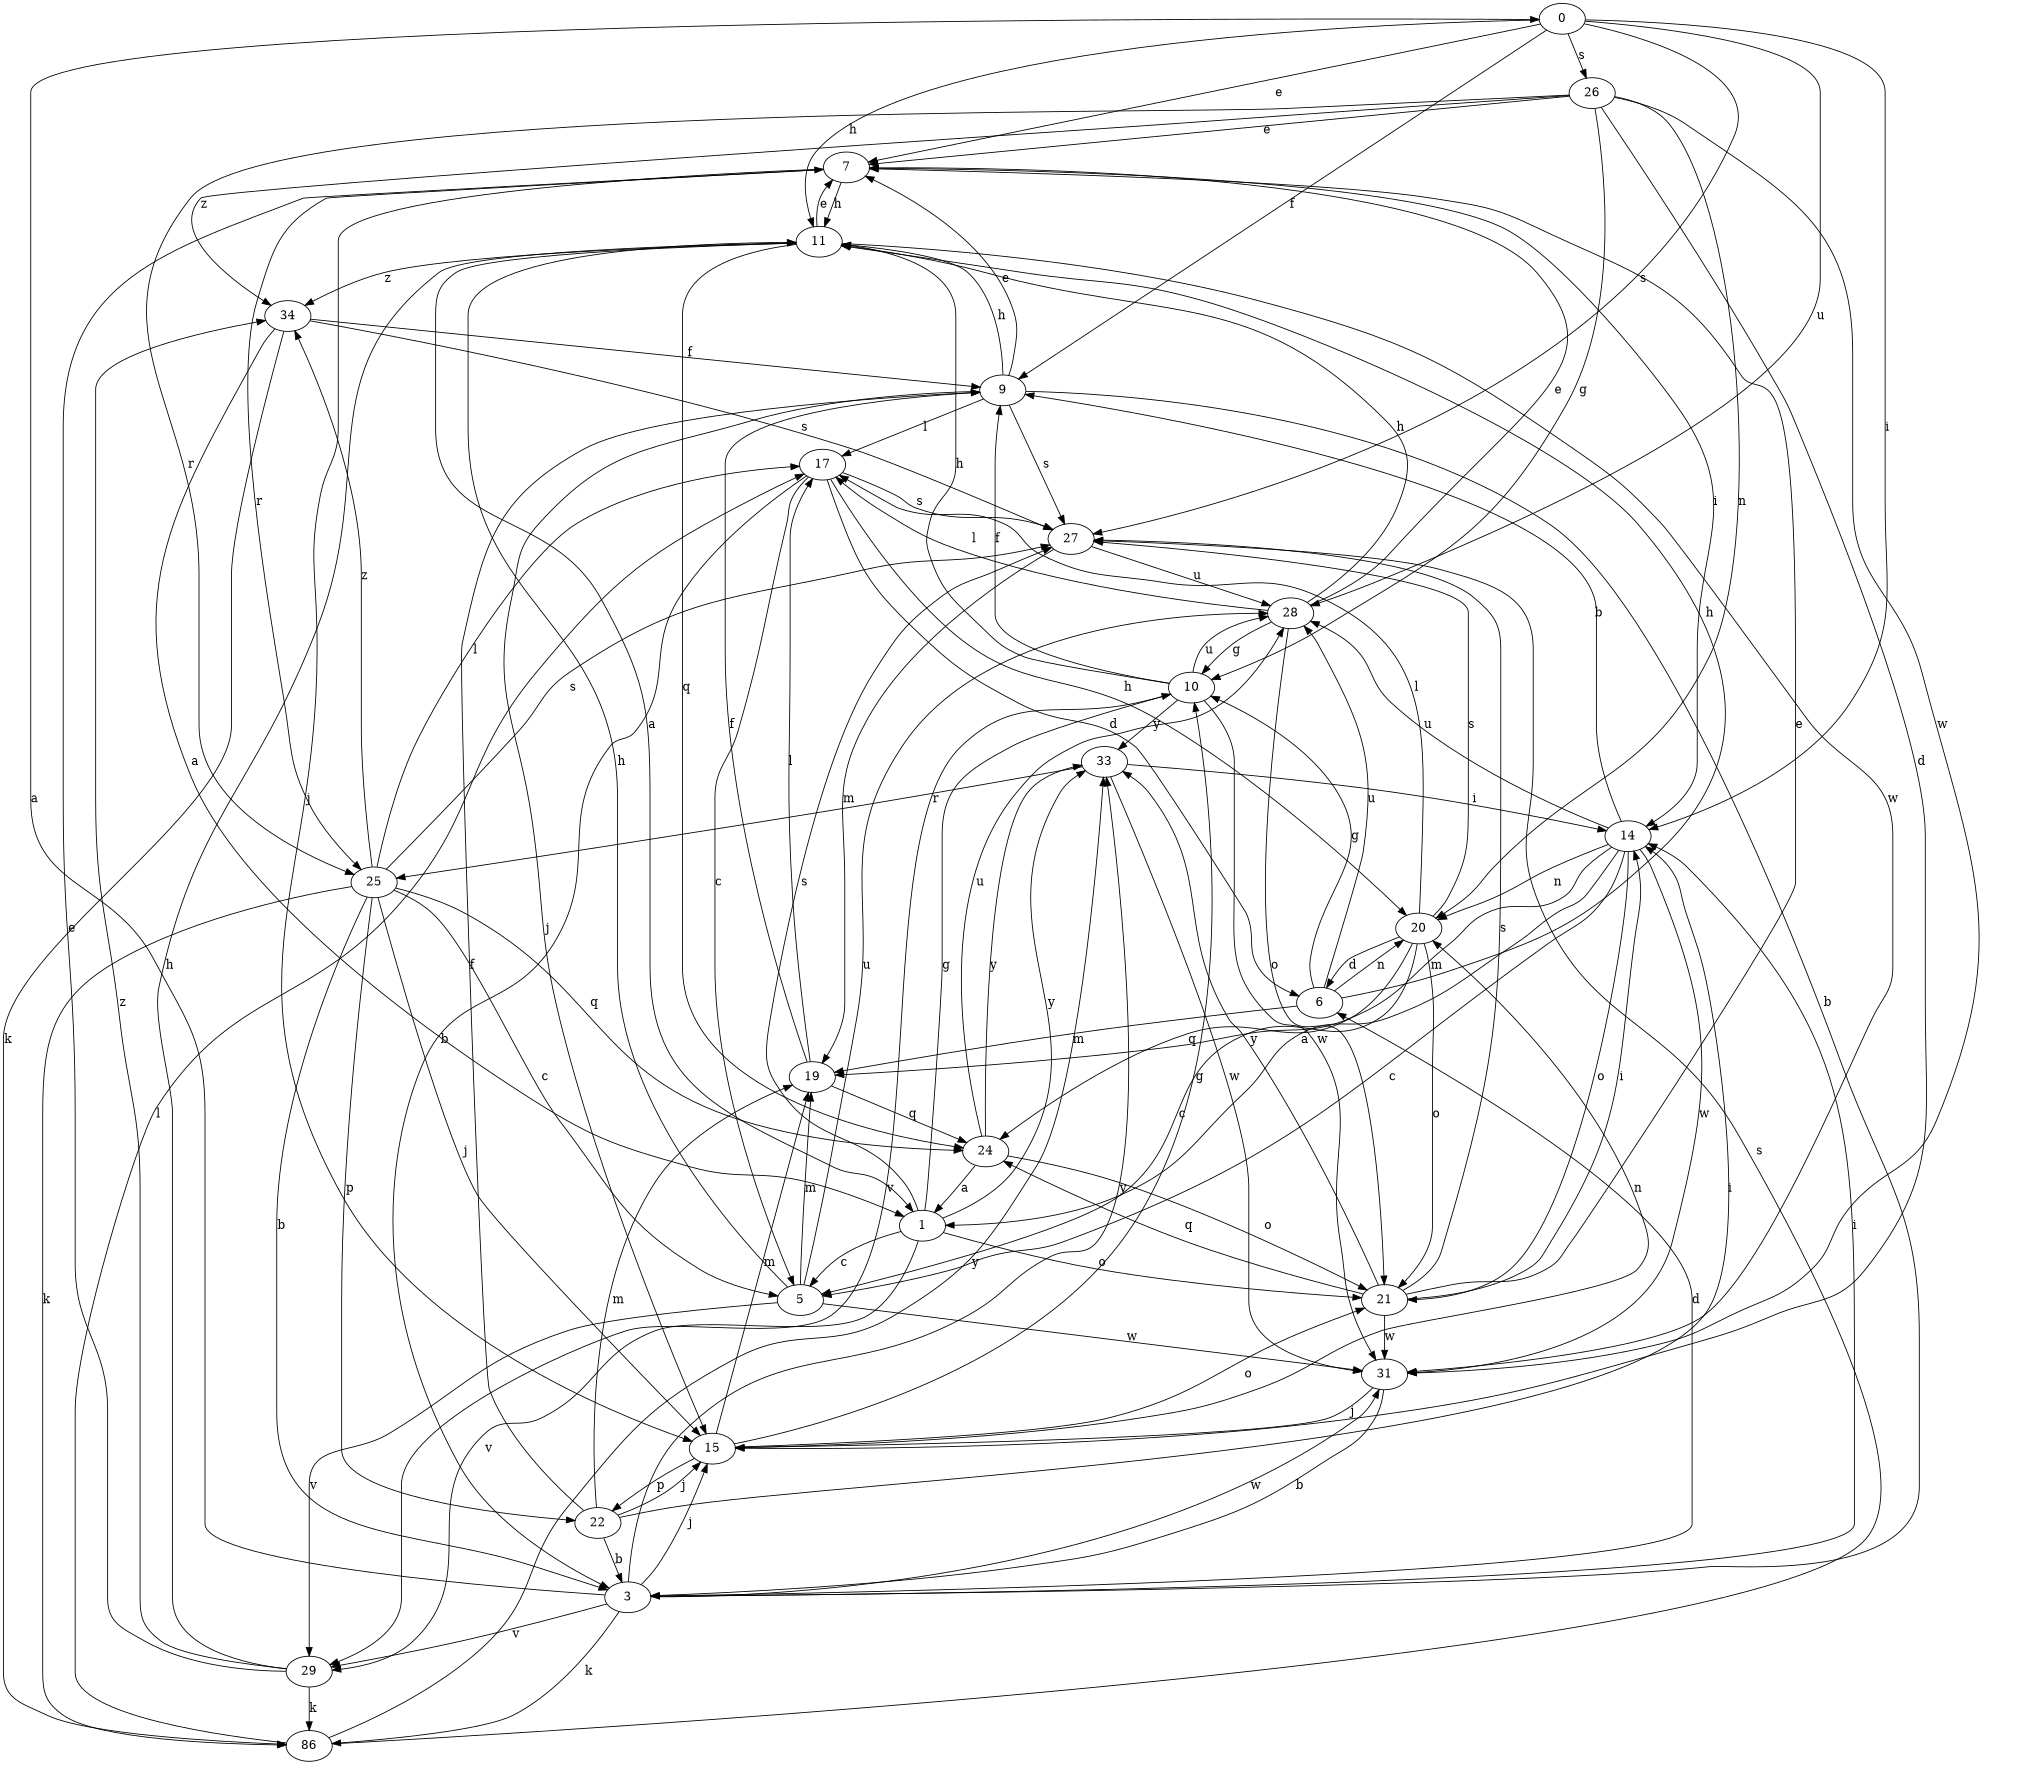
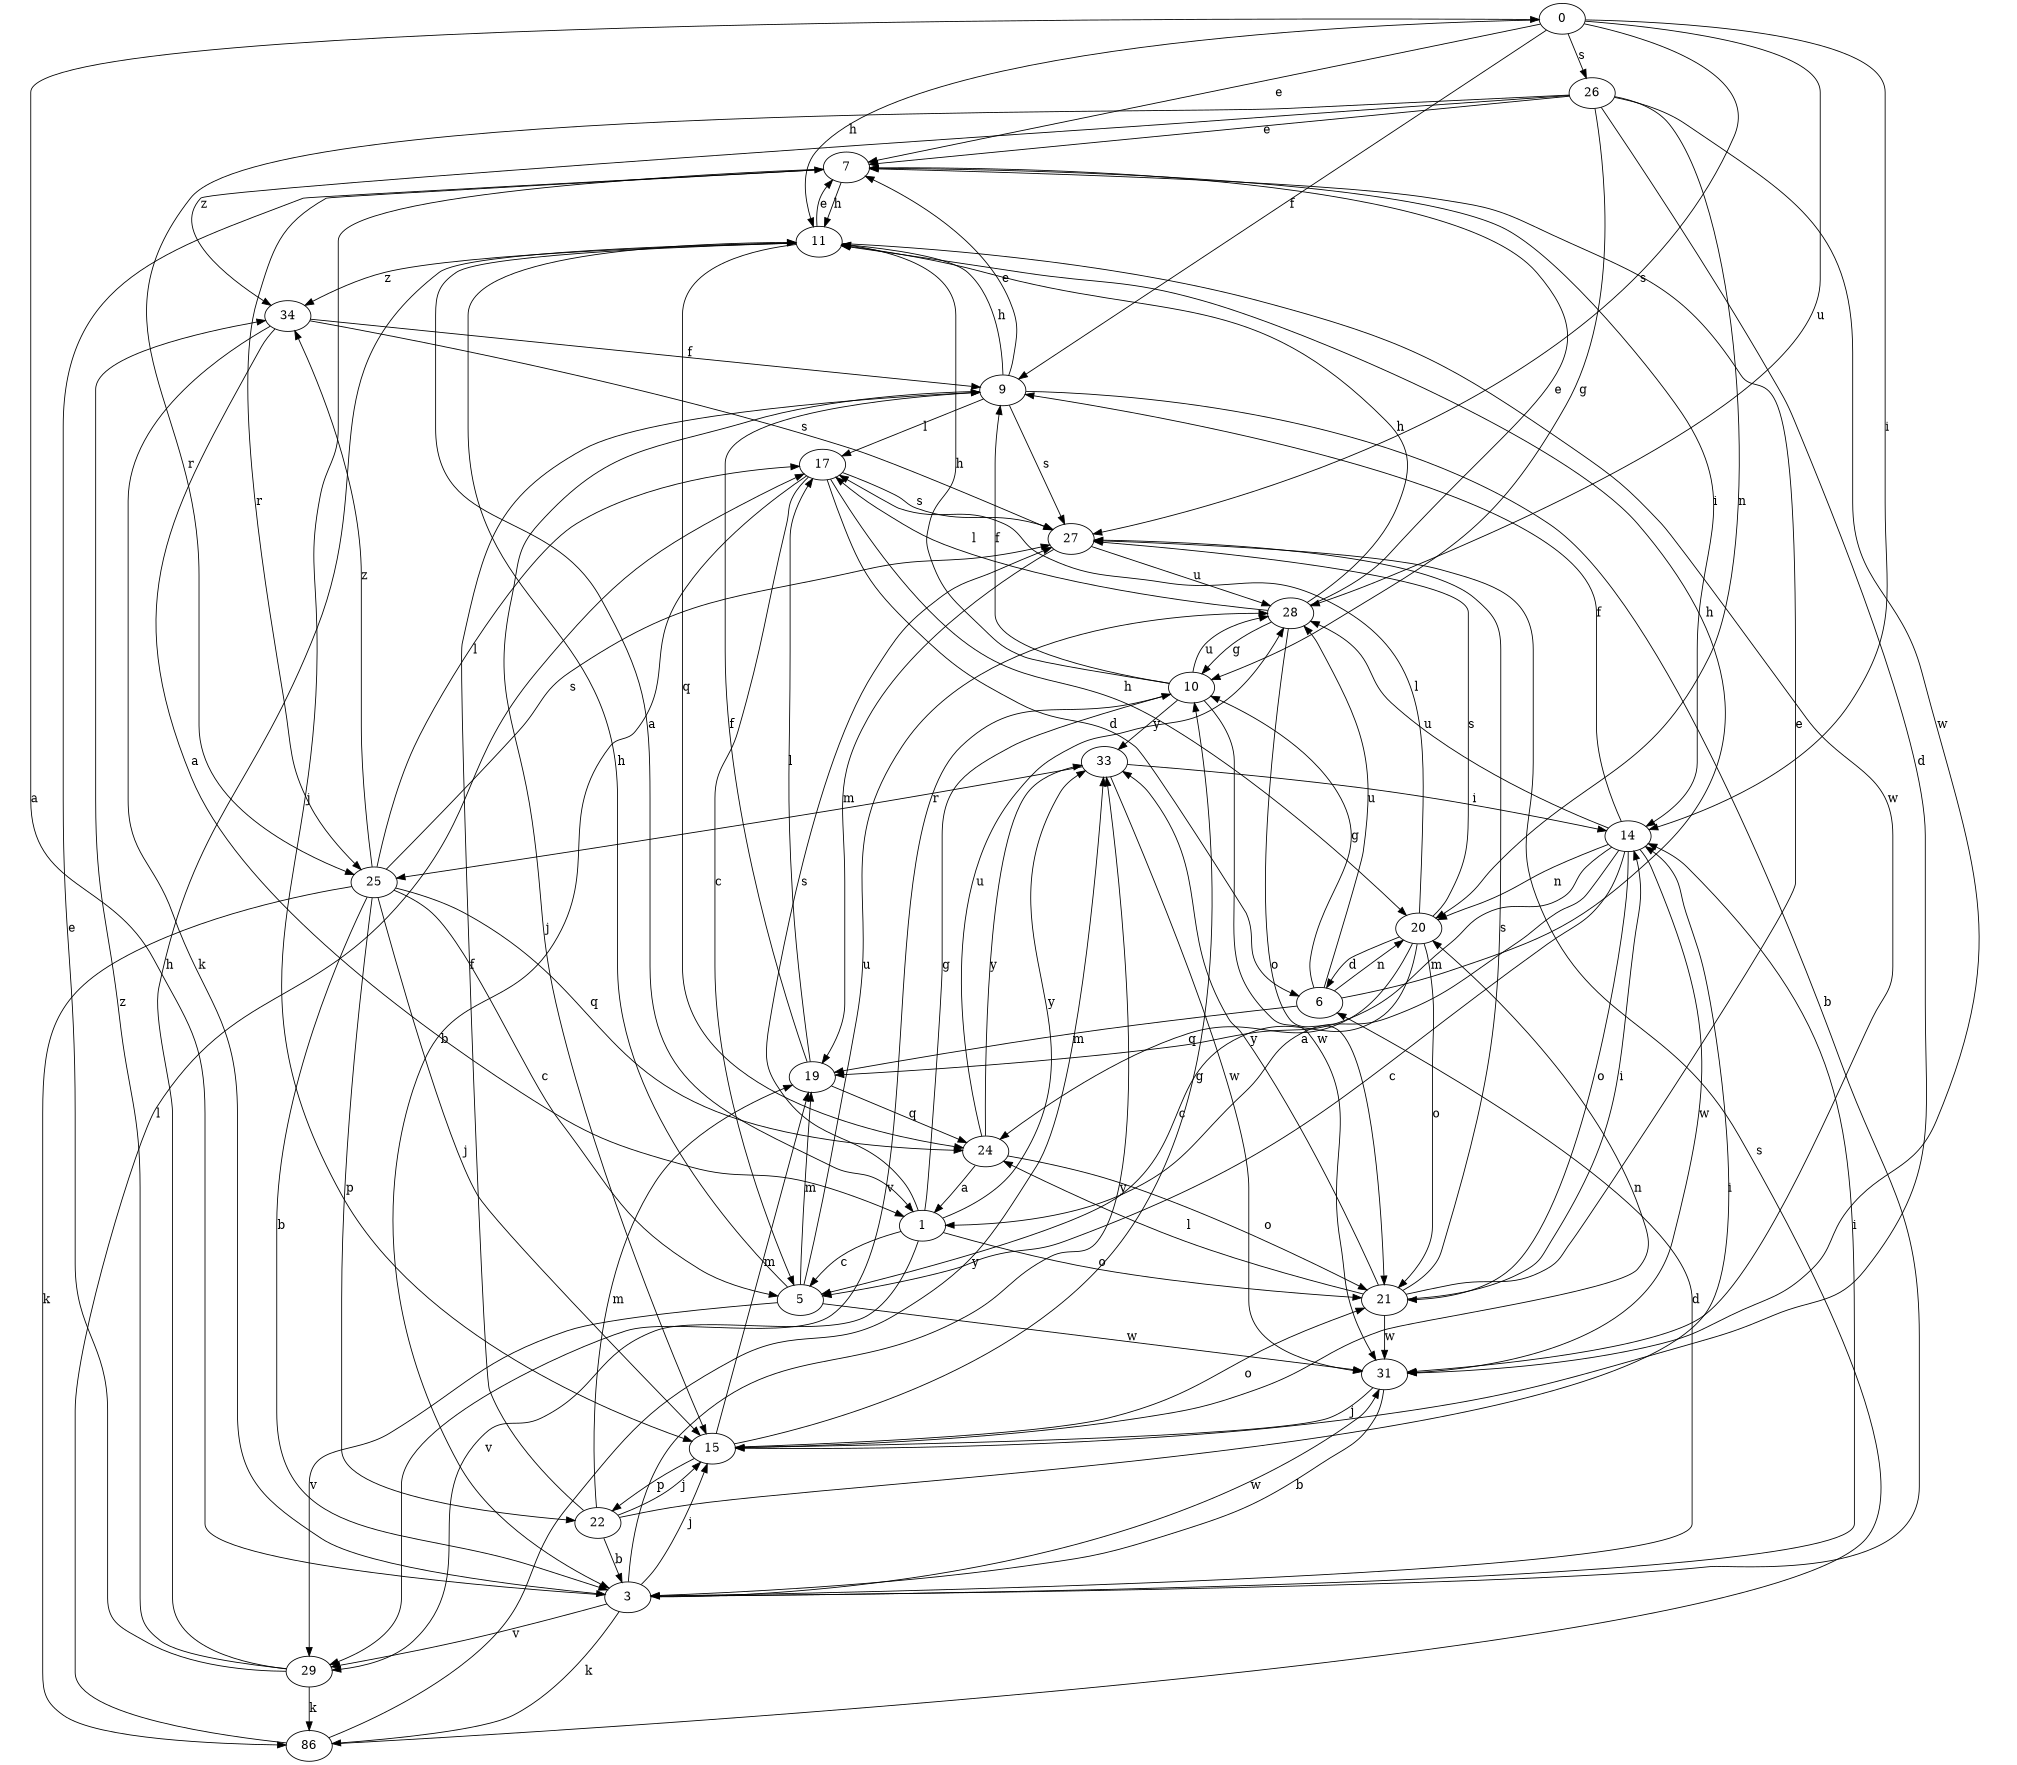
(1599, 613) -> (1599, 613)
(3, 1108) -> (230, 1050)
(1189, 1226) -> (1189, 1226)
